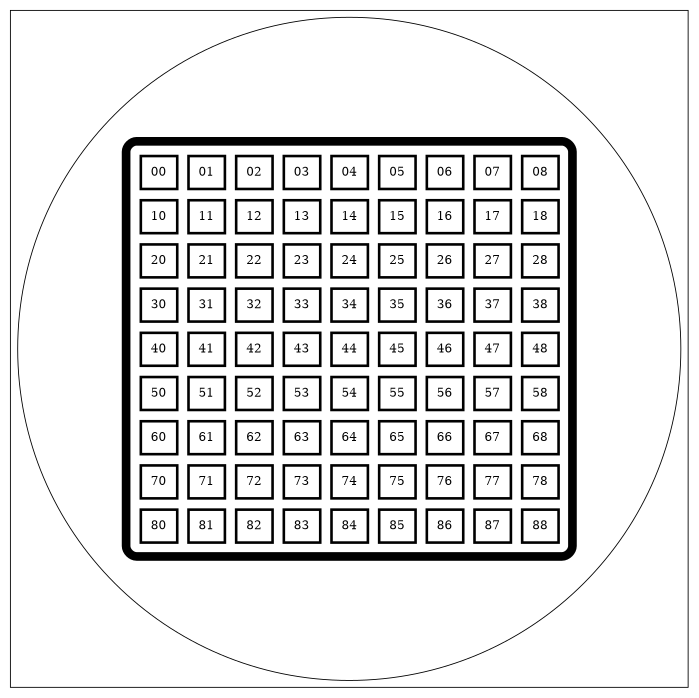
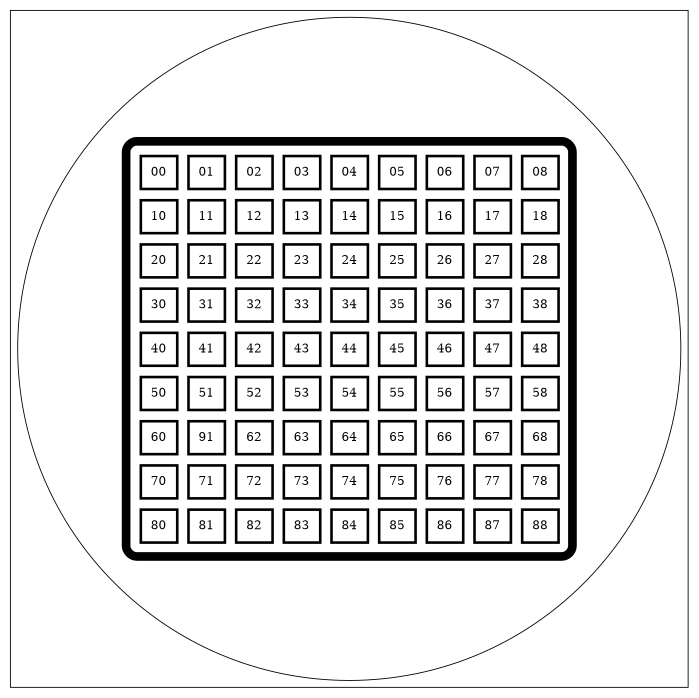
(207, 437) -> (207, 437)
